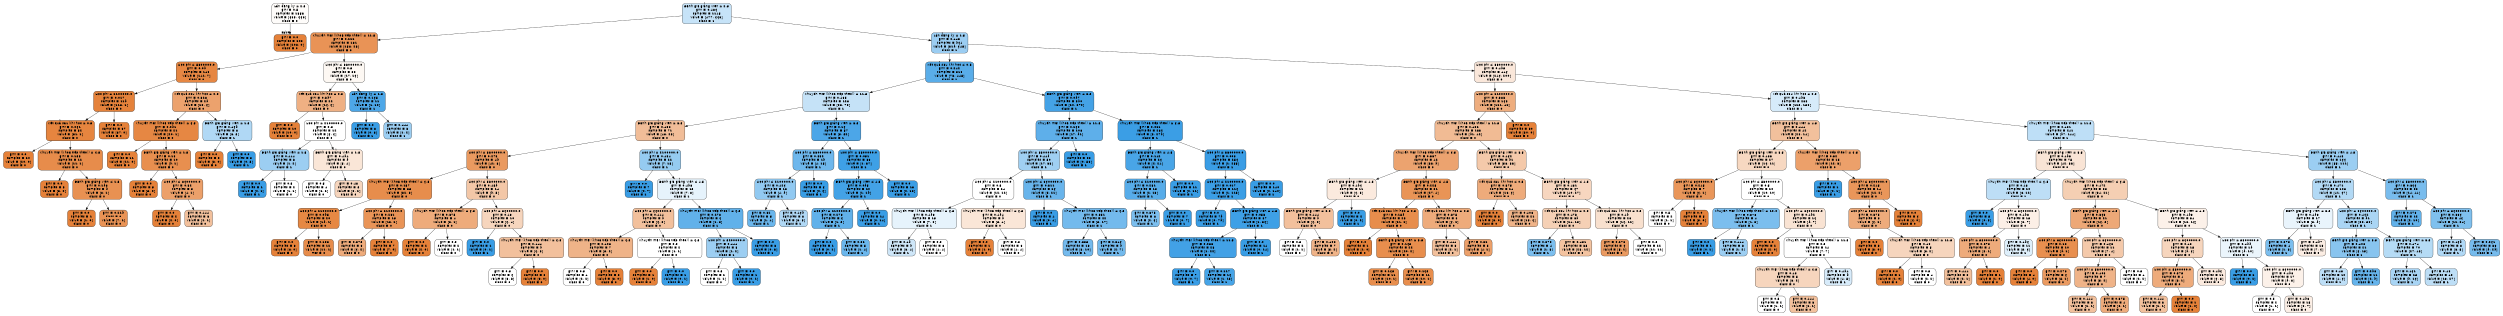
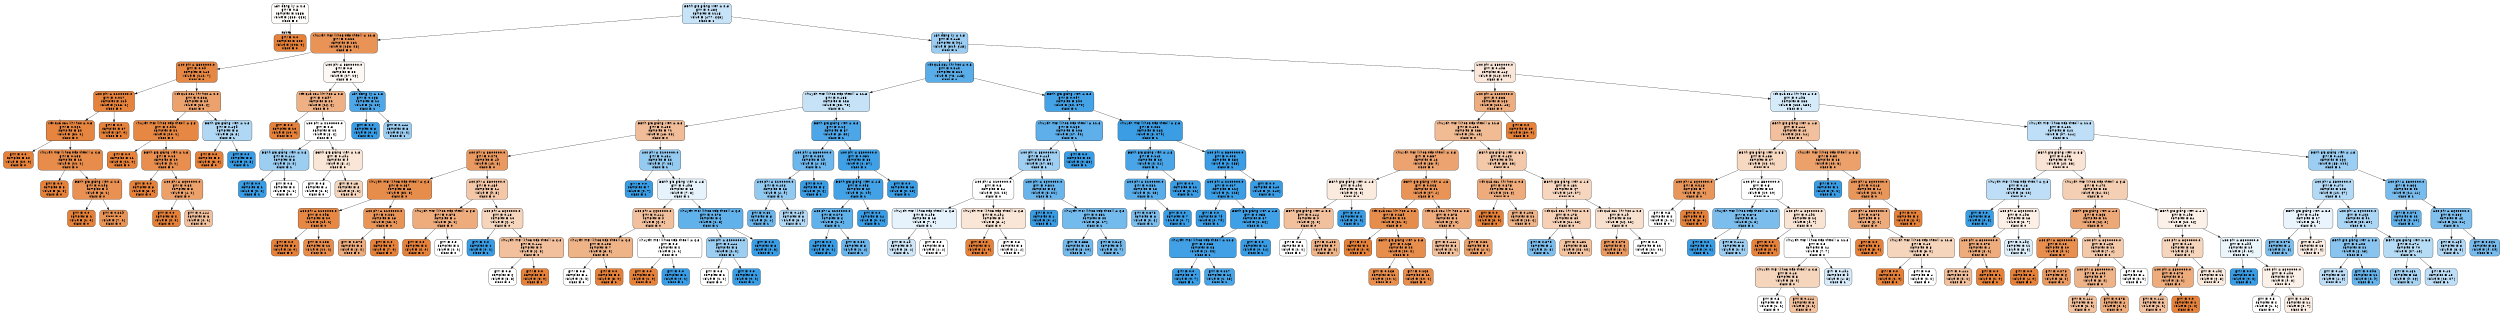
(319, 253) -> (319, 253)
(2299, 302) -> (2299, 302)
